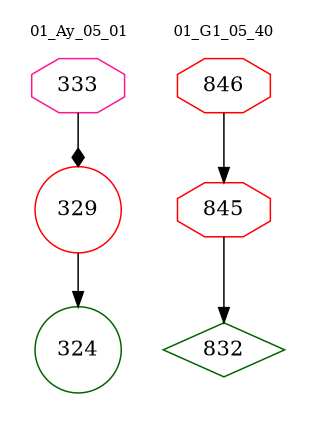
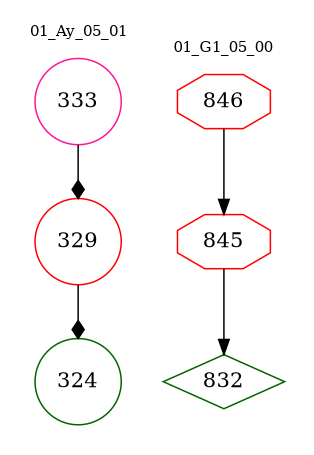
(224, 32) -> (224, 48)
(78, 86) -> (78, 102)
(78, 272) -> (78, 303)
